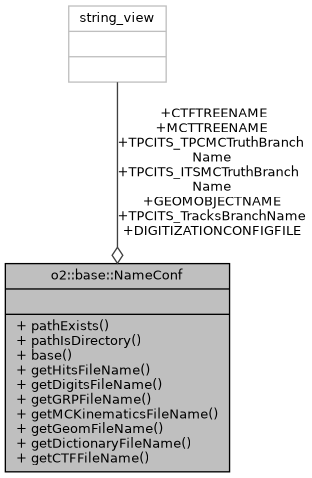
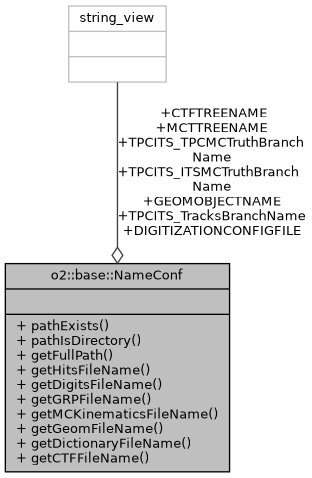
(45, 356) -> (65, 356)
